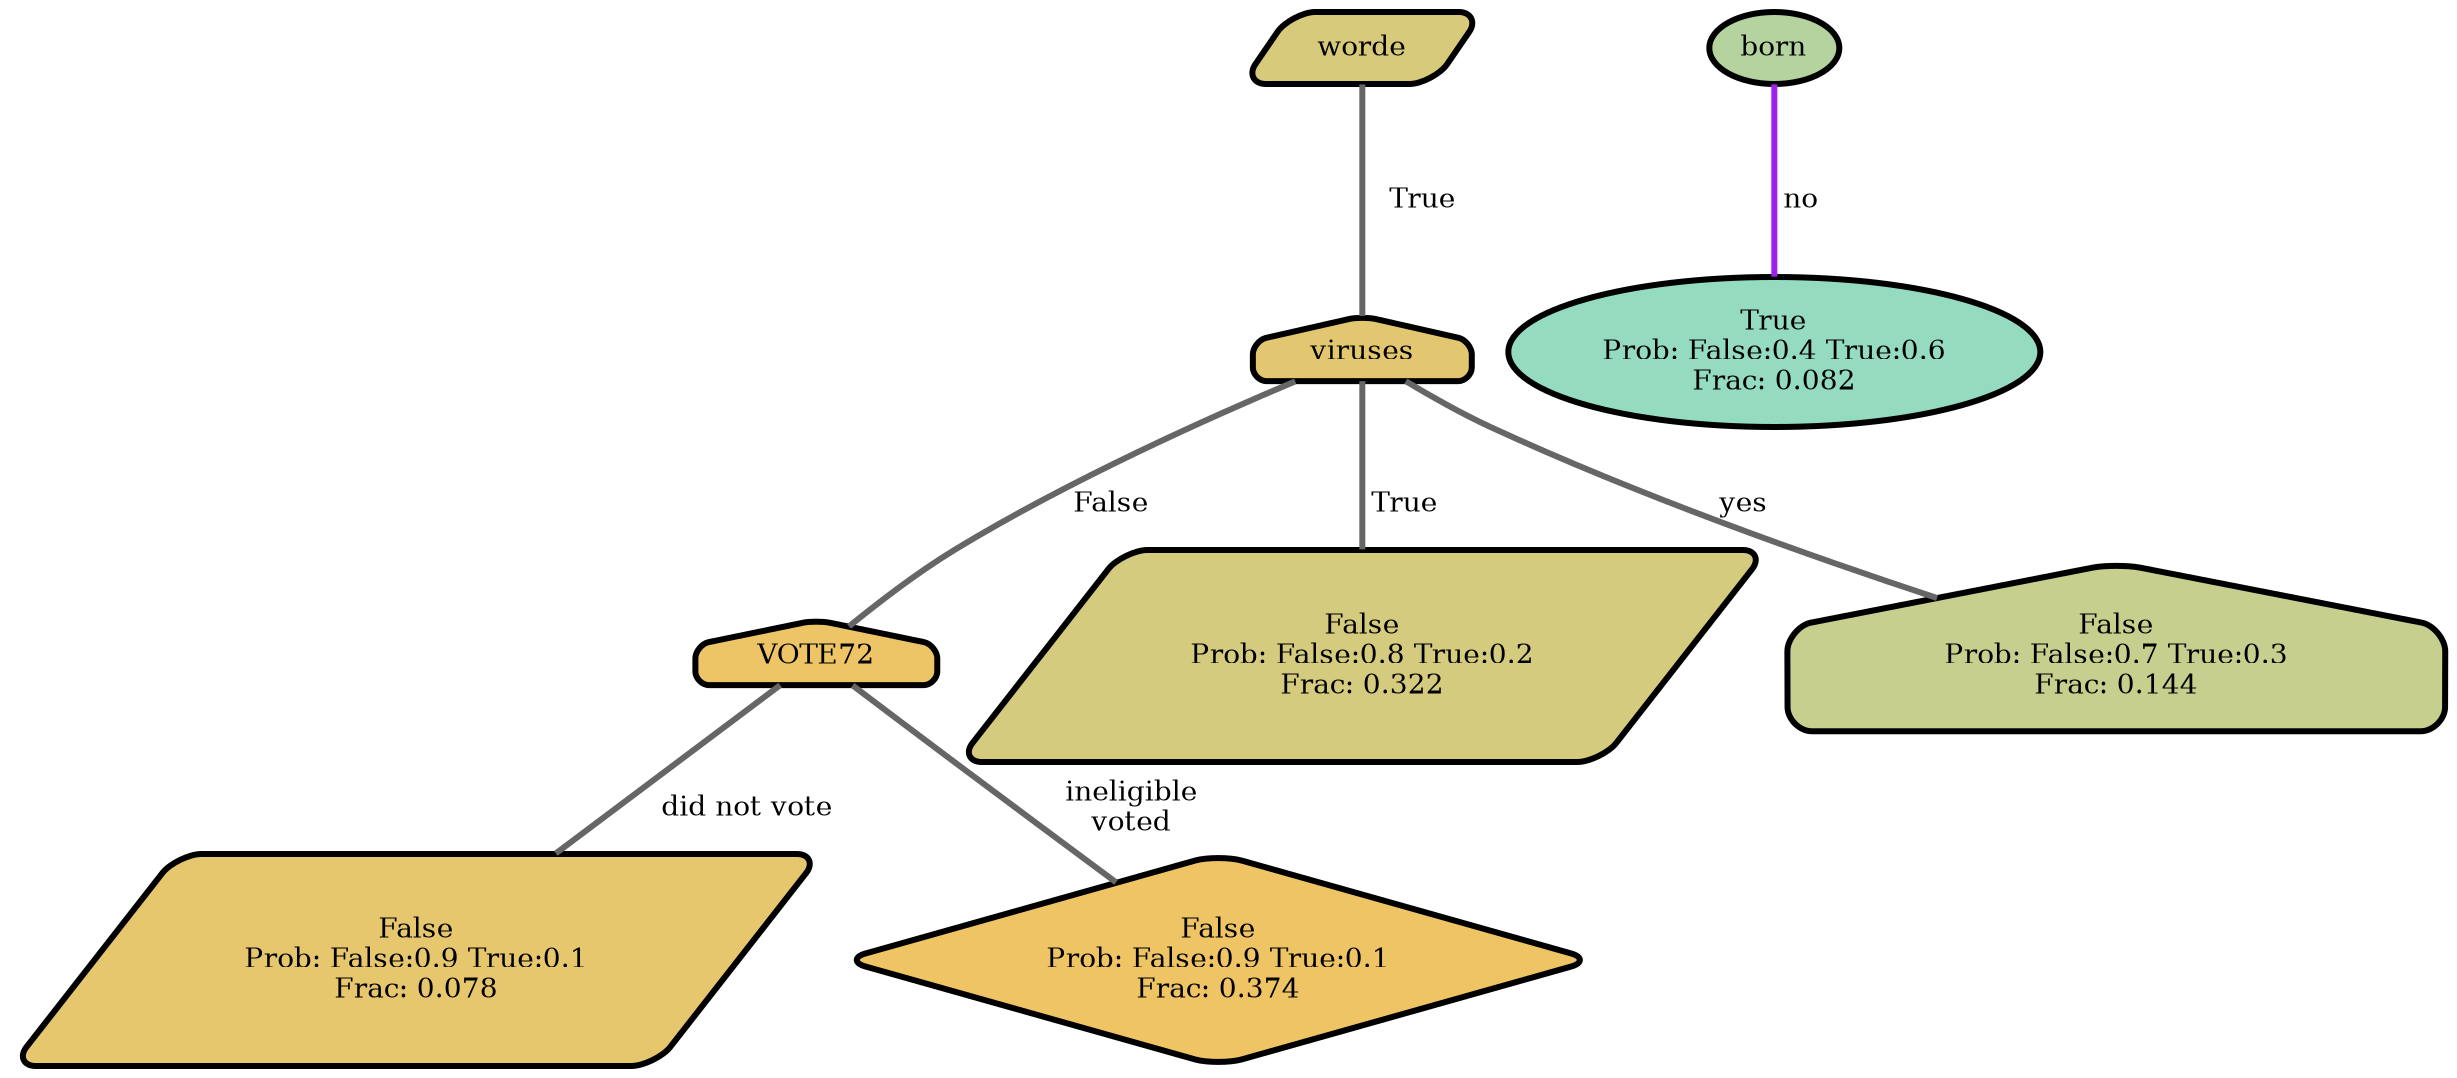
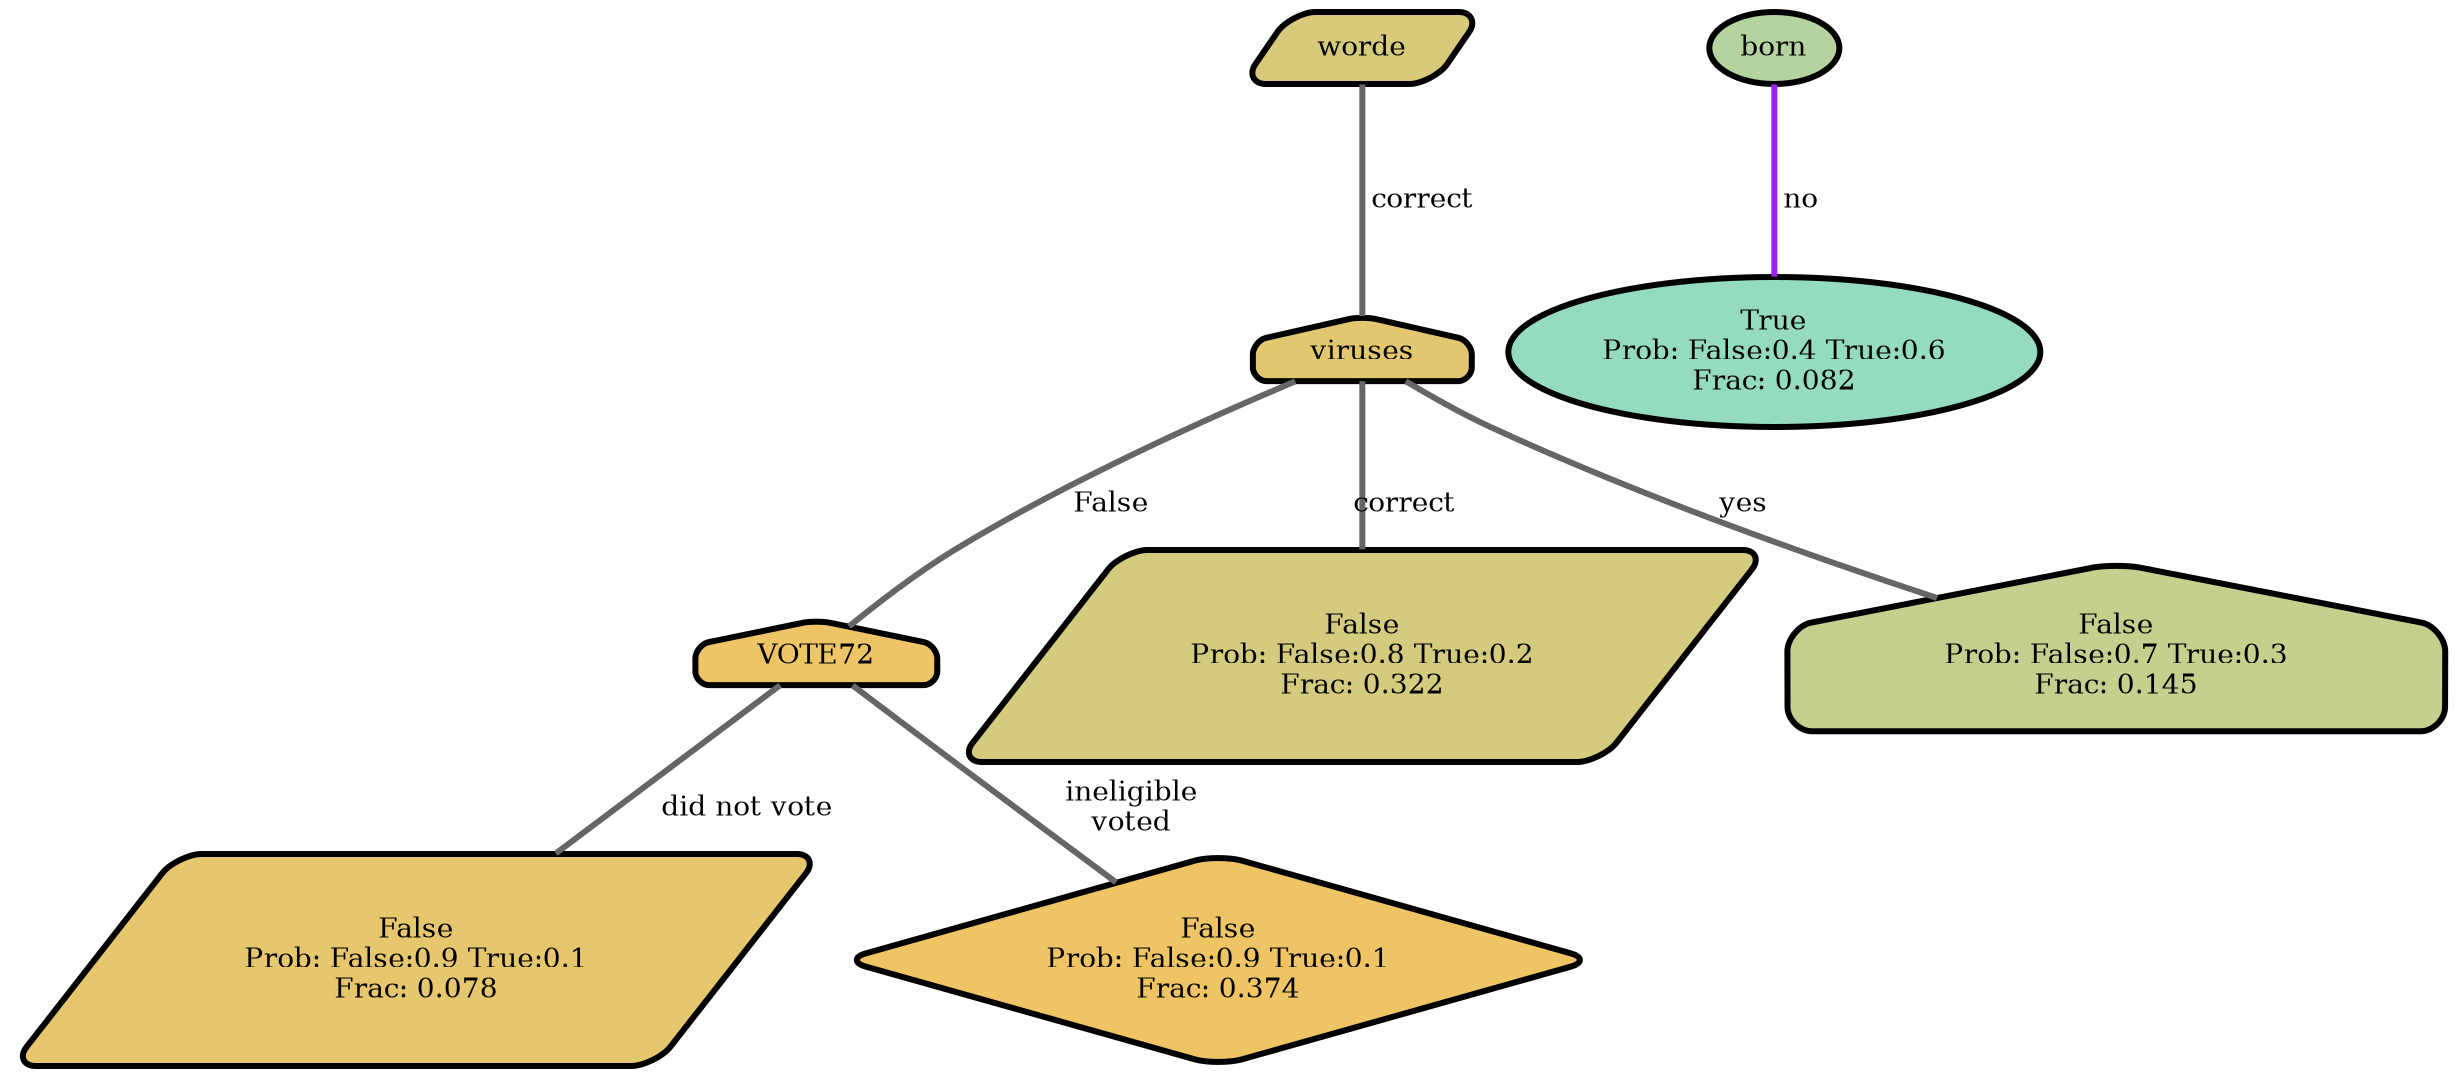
(1418, 200) -> (1418, 200)
(1400, 504) -> (1400, 504)
(2116, 656) -> (2116, 656)
